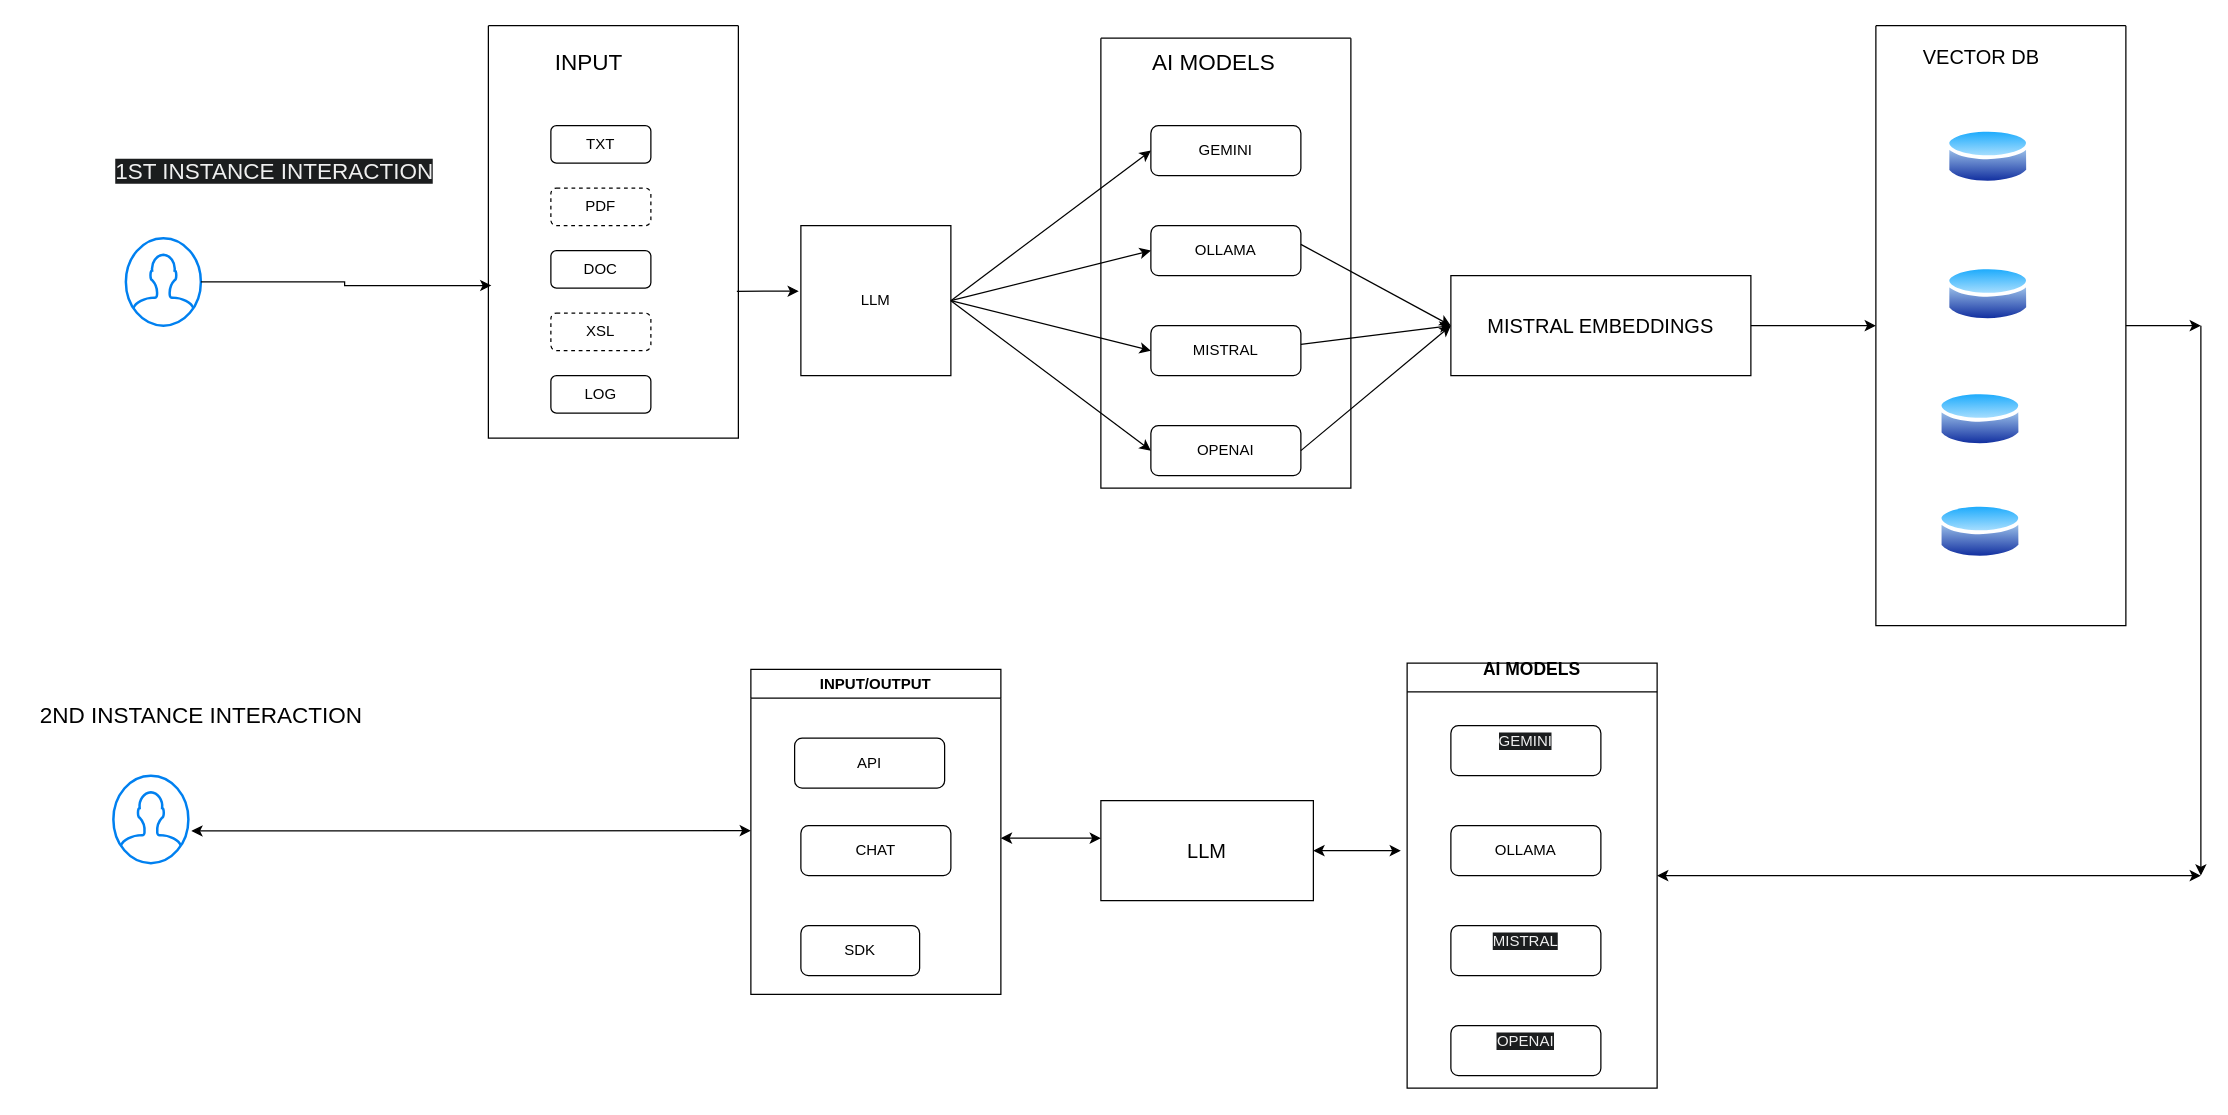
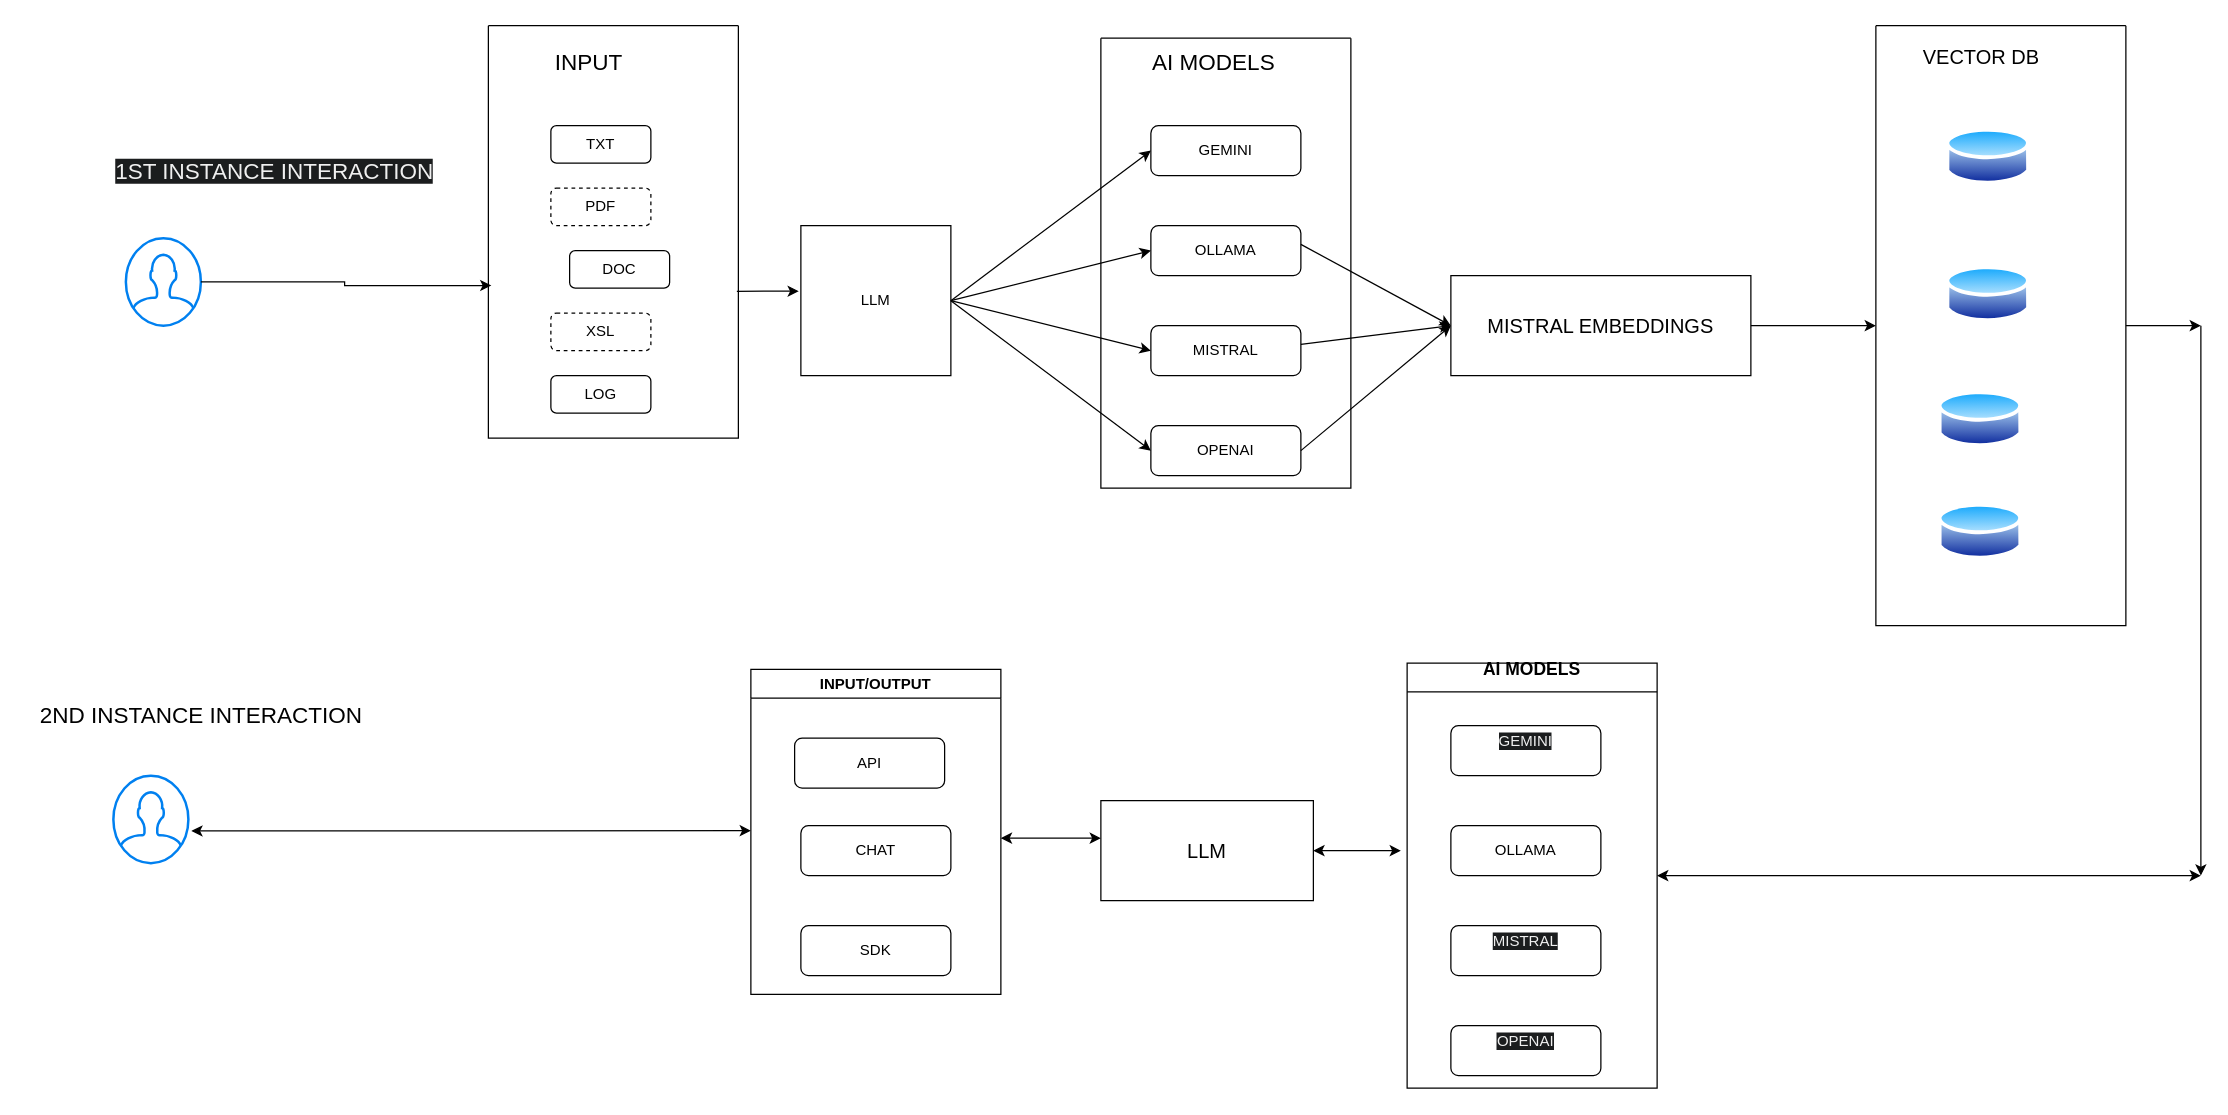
(601, 269) -> (619, 269)
(860, 951) -> (876, 951)
